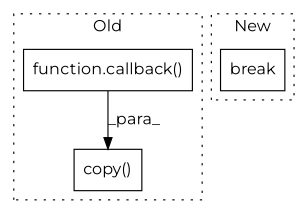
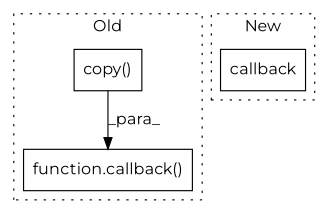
(253, 70) -> (263, 70)
(108, 114) -> (108, 114)
